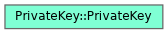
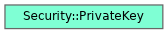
(84, 17) -> (84, 17)
